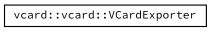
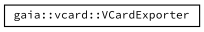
(105, 16) -> (102, 16)
